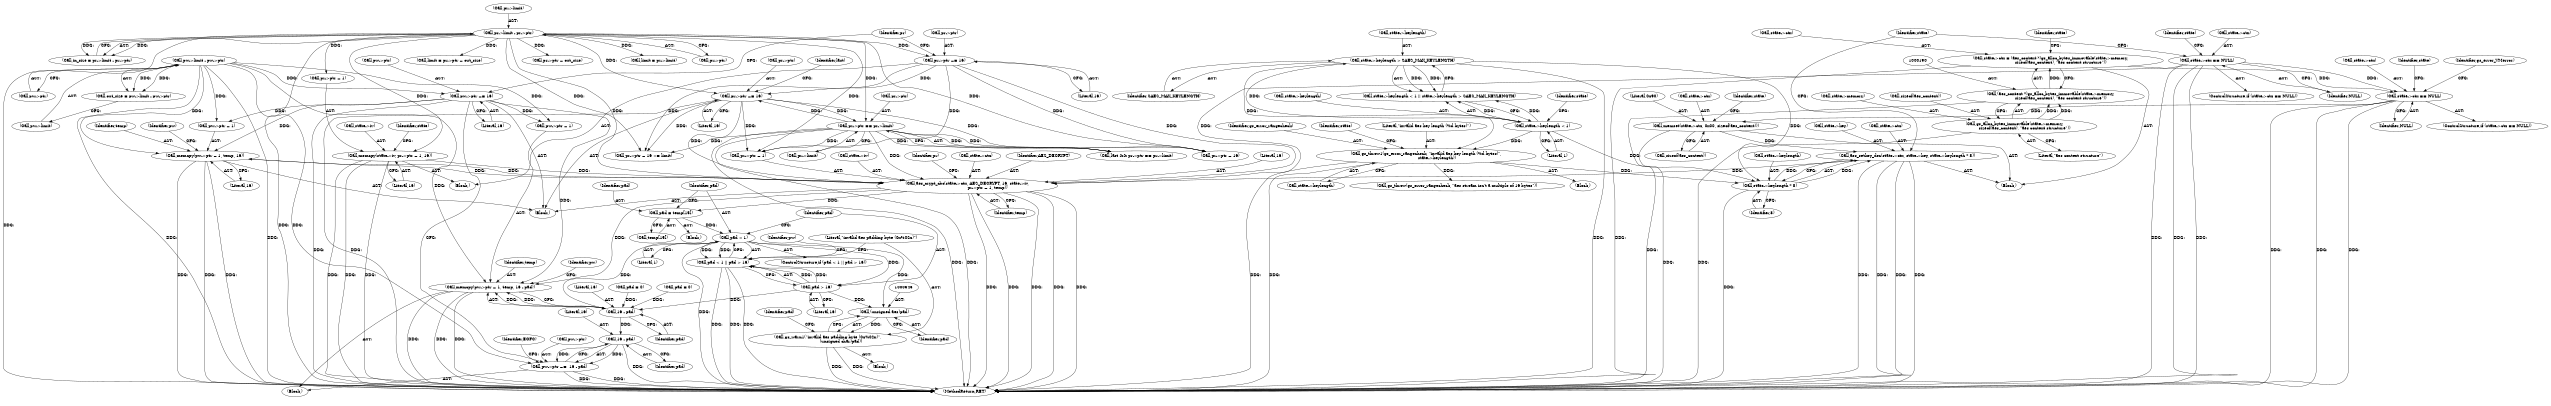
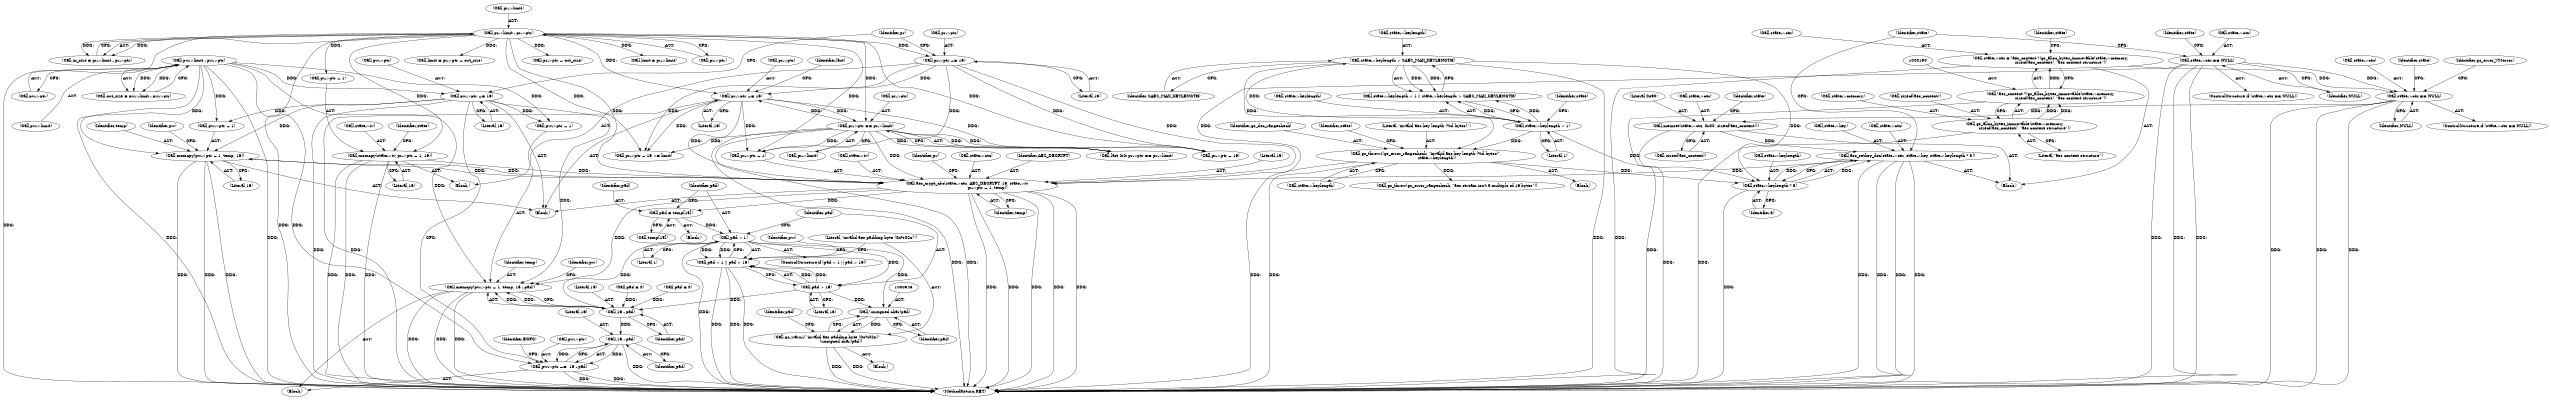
(1213, 78) -> (1213, 78)
(85, 111) -> (173, 82)
(1261, 126) -> (1261, 126)
(884, 312) -> (884, 312)
